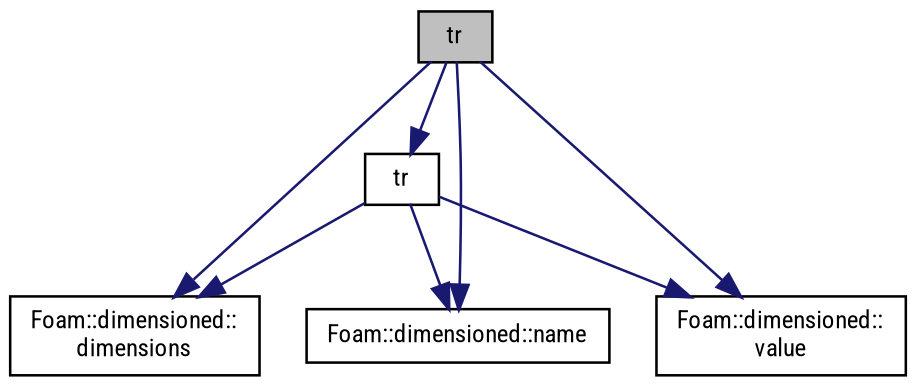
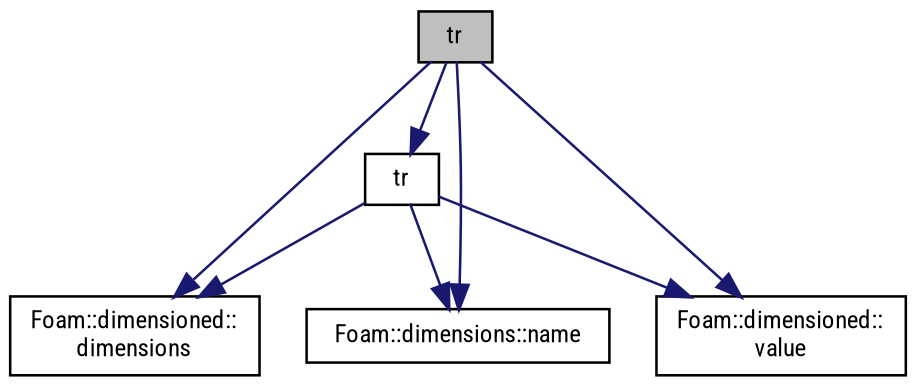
(458, 336) -> (458, 336)
